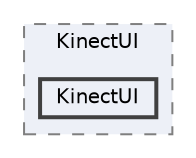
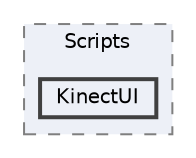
(98, 43) -> (98, 43)
